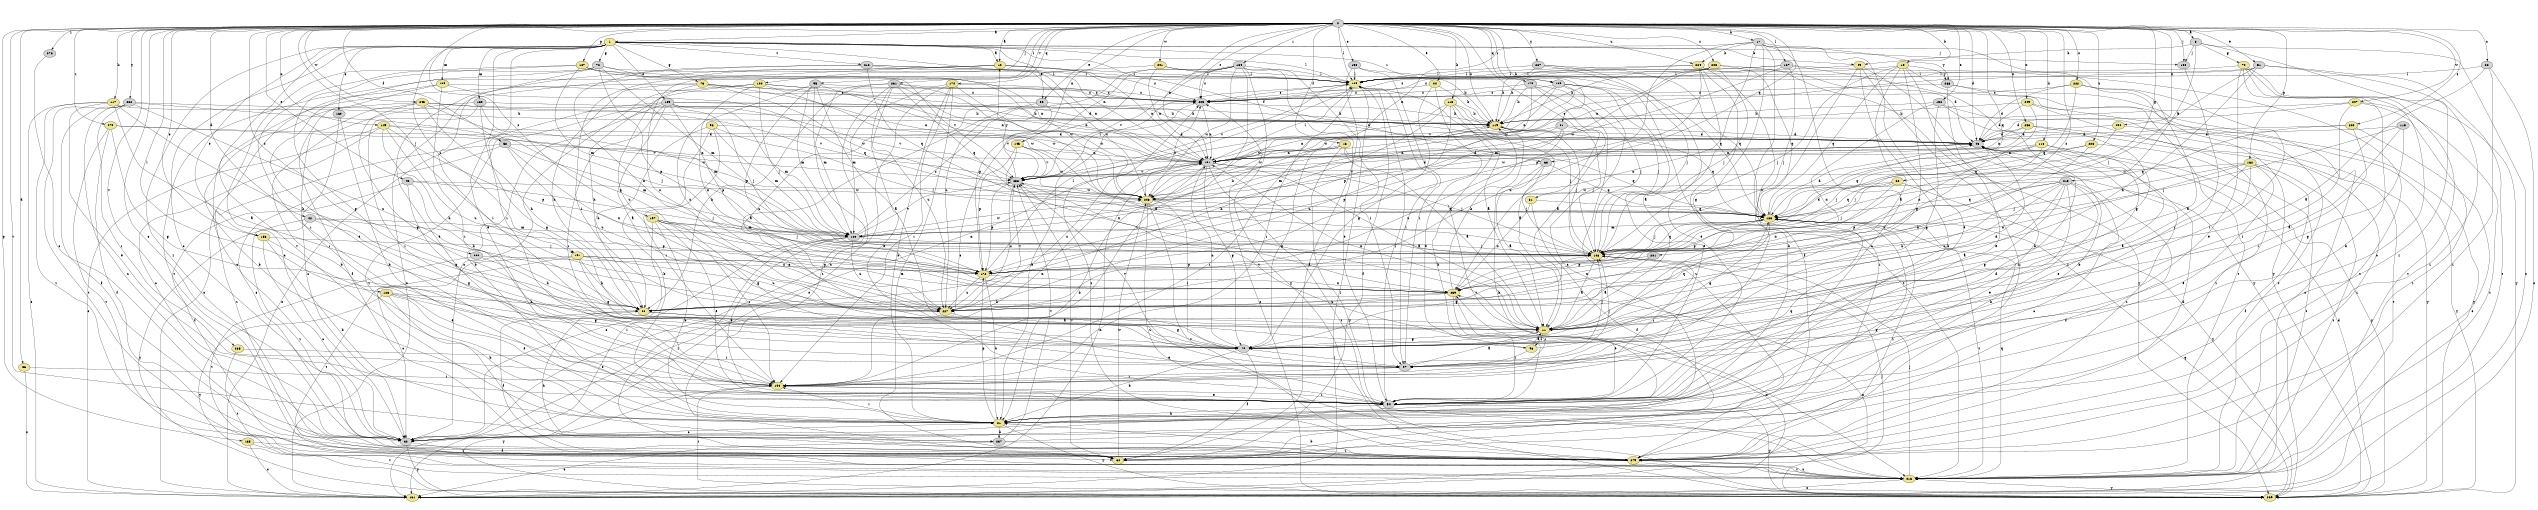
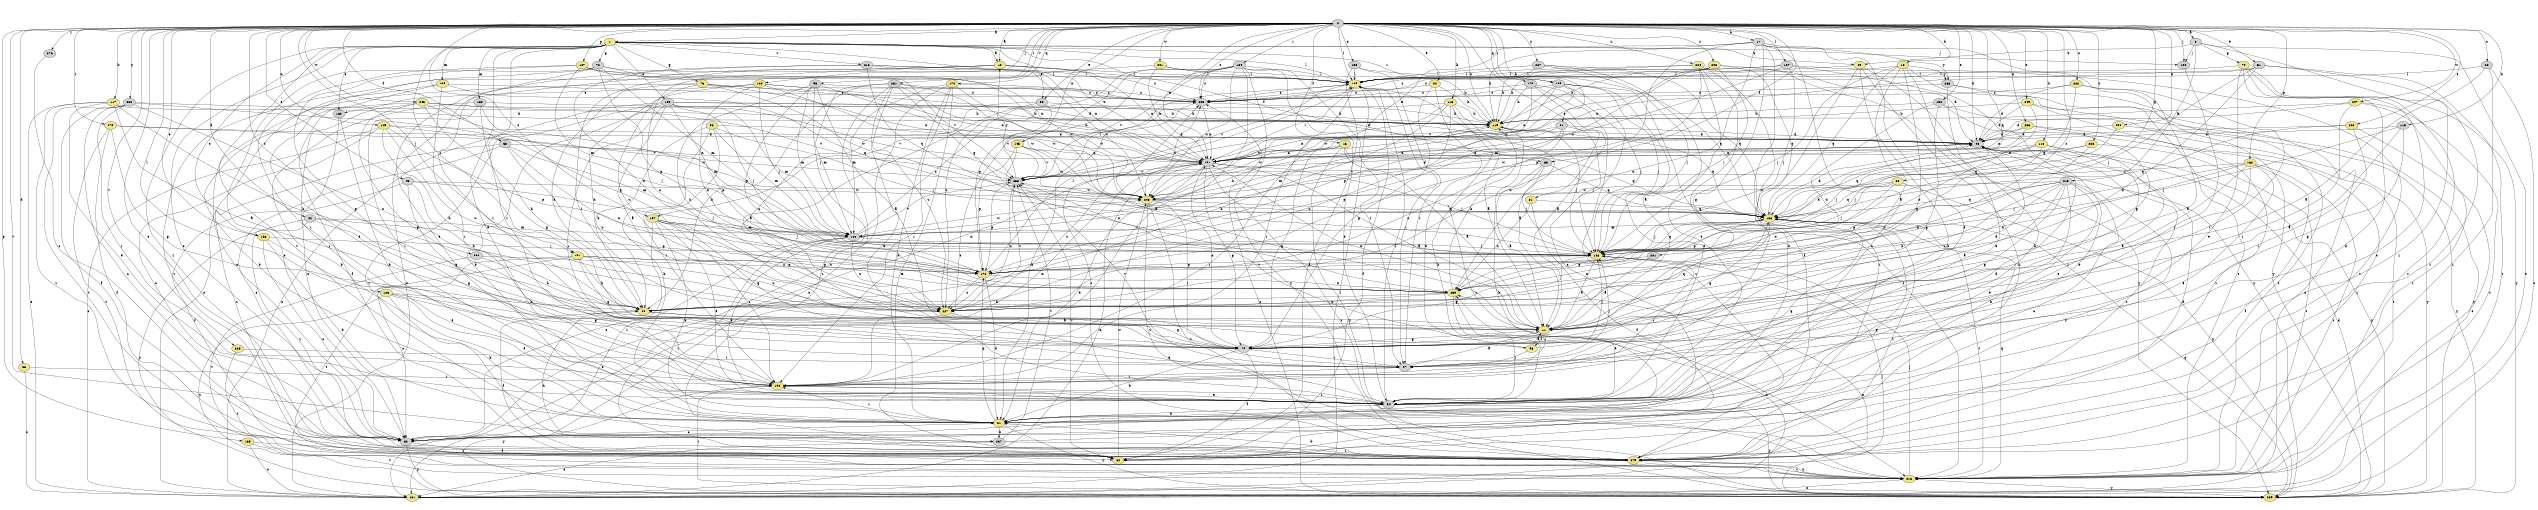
none -> (1992, 25)
(1730, 48) -> (1596, 51)
(1759, 93) -> (1759, 93)
(1559, 148) -> (1088, 134)
(525, 208) -> (550, 93)
